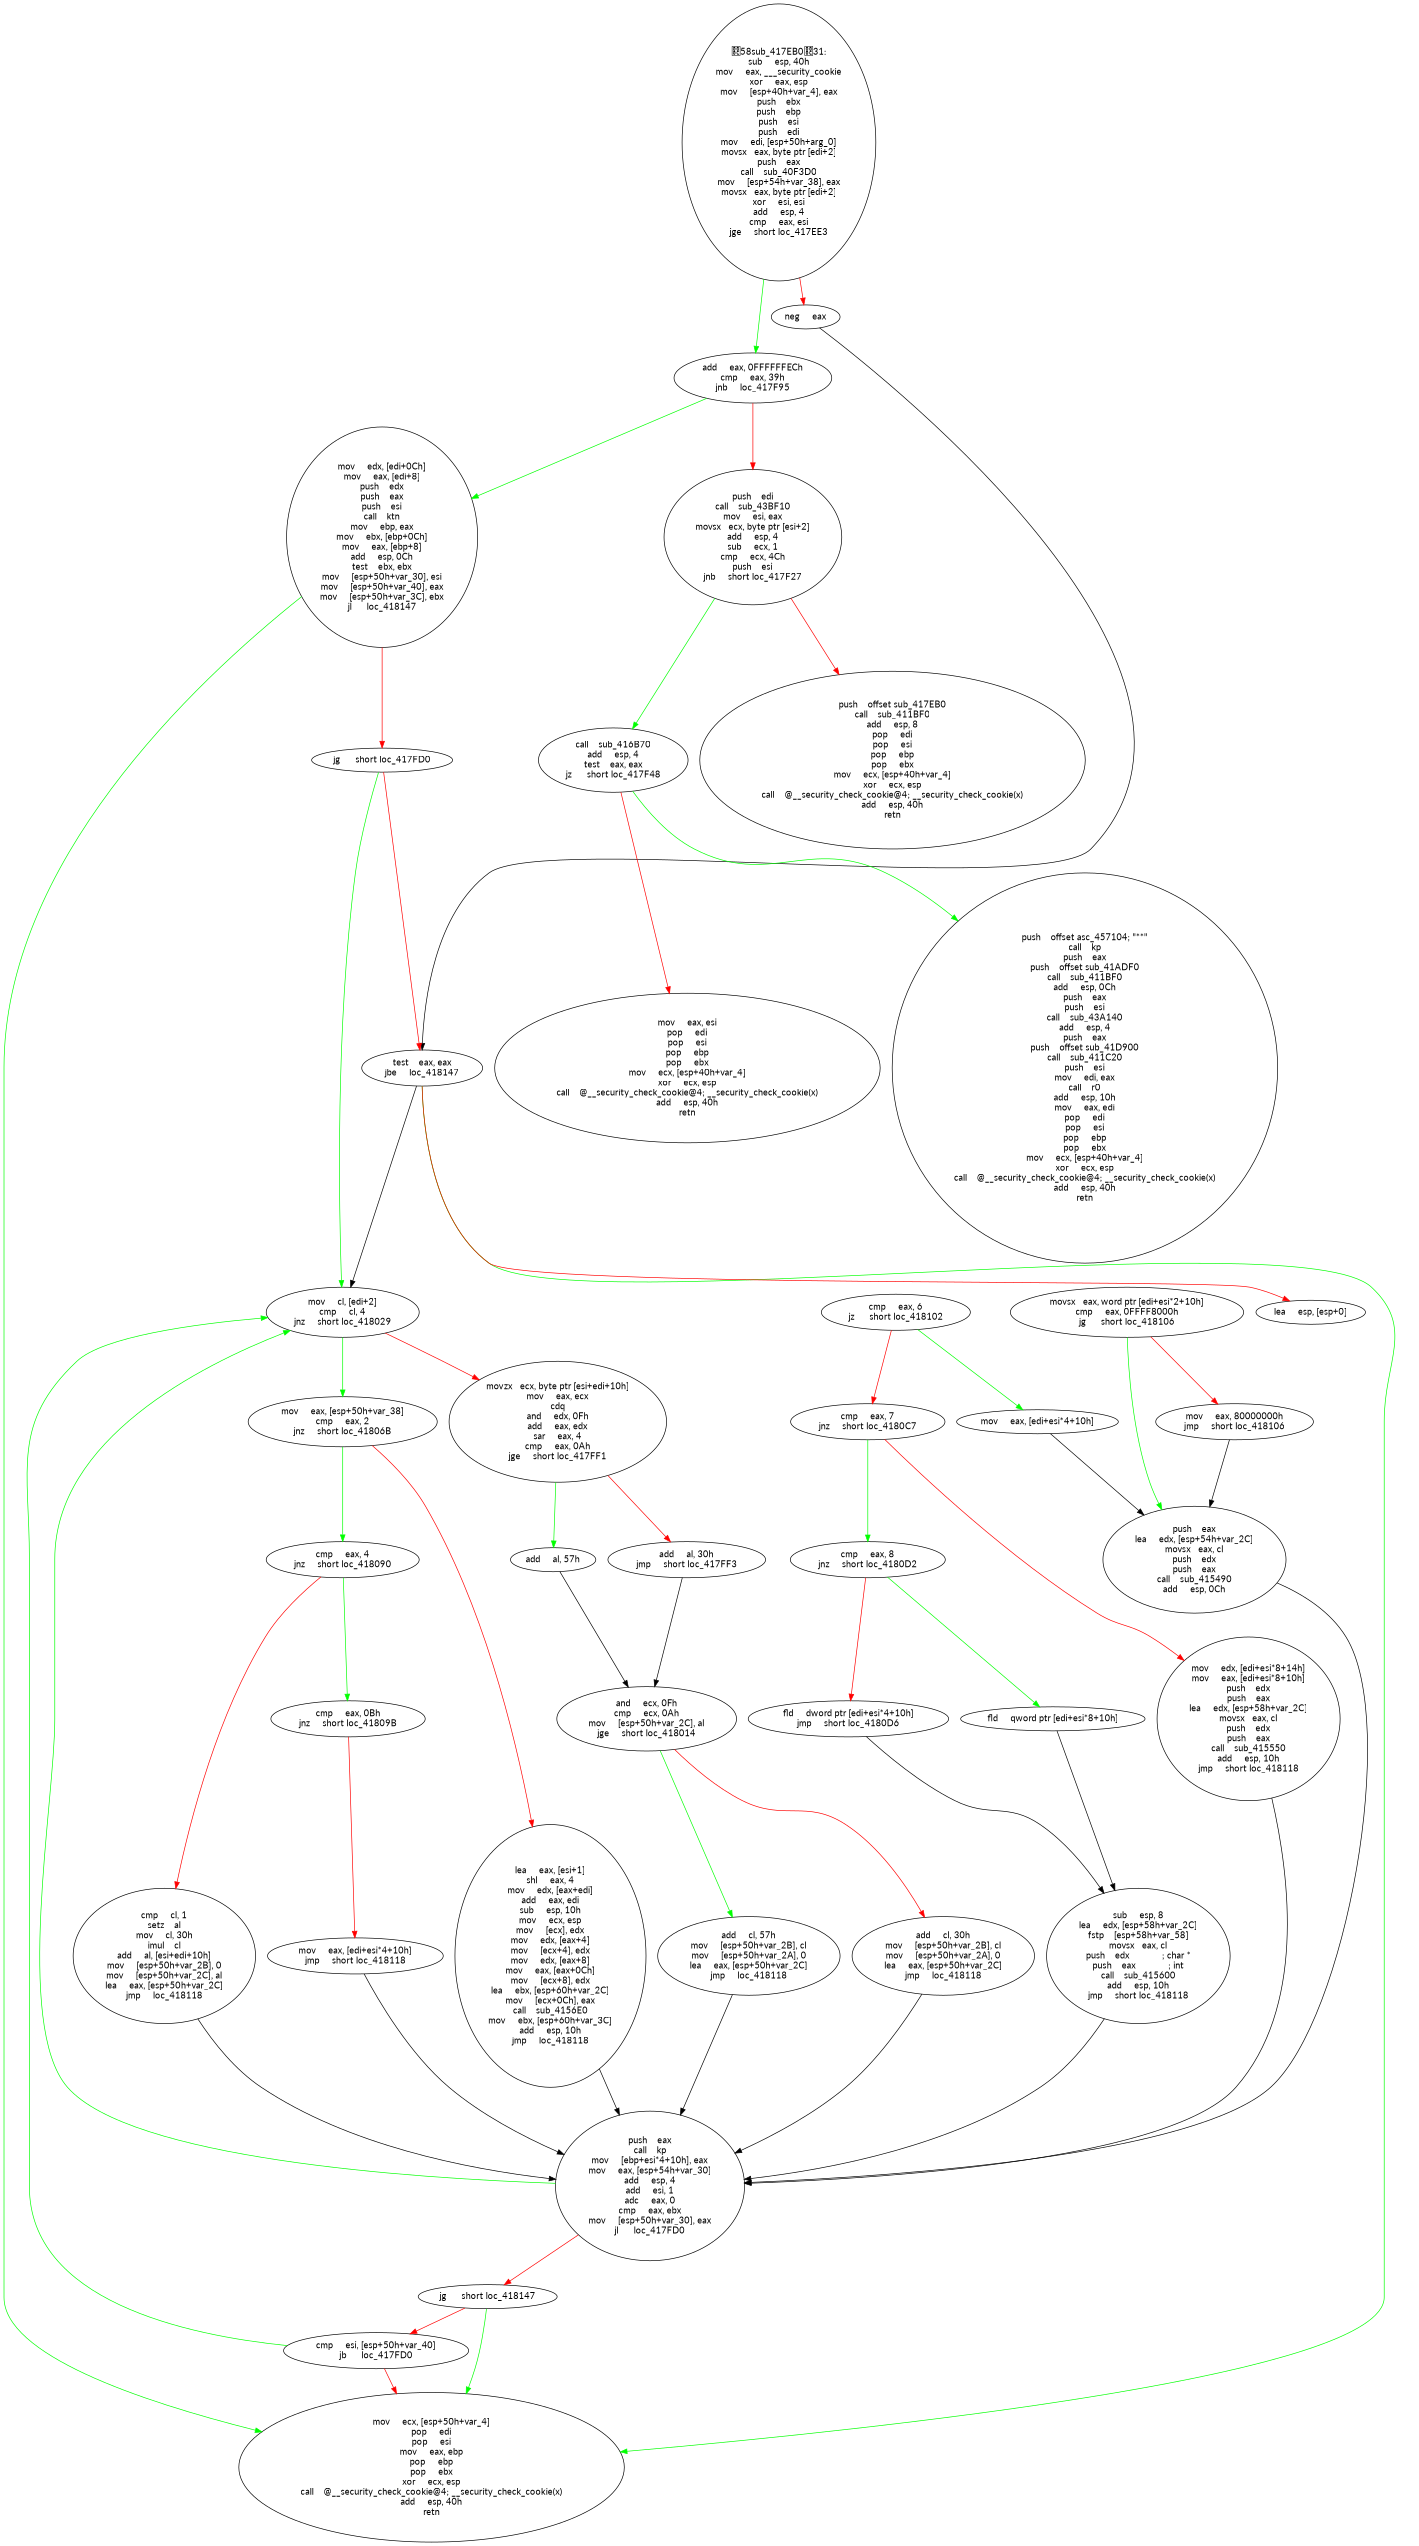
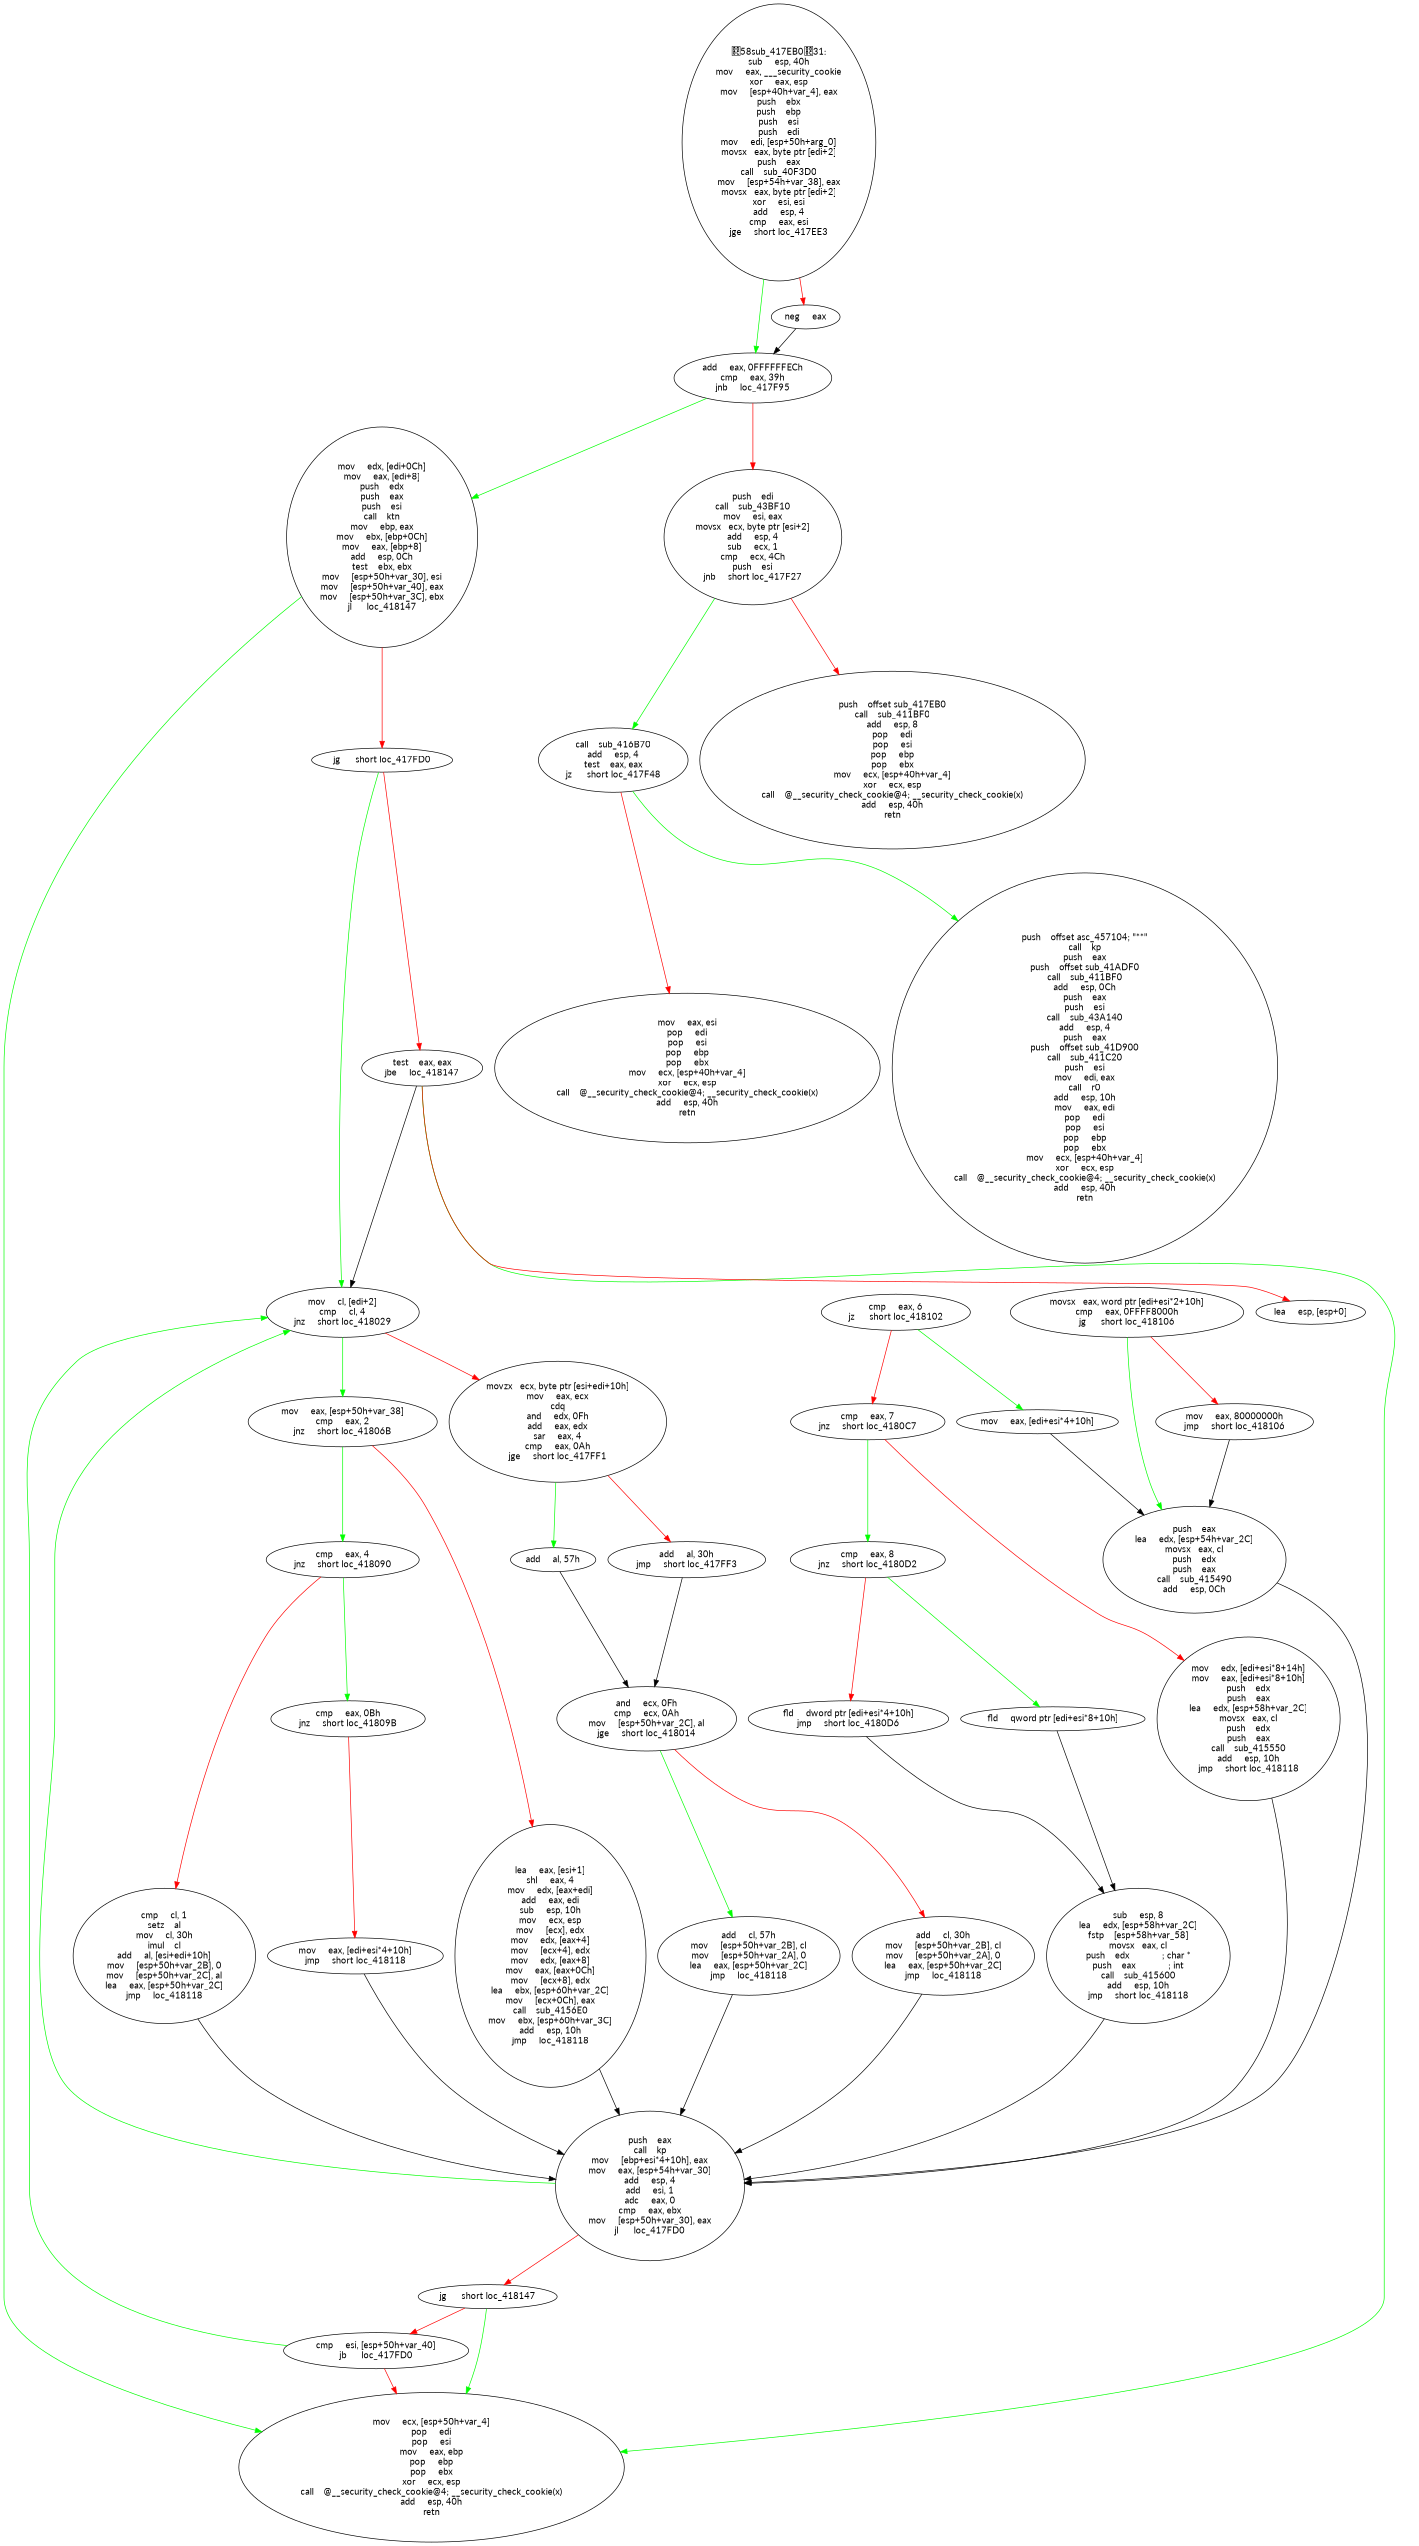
(1021, 865) -> (787, 339)
